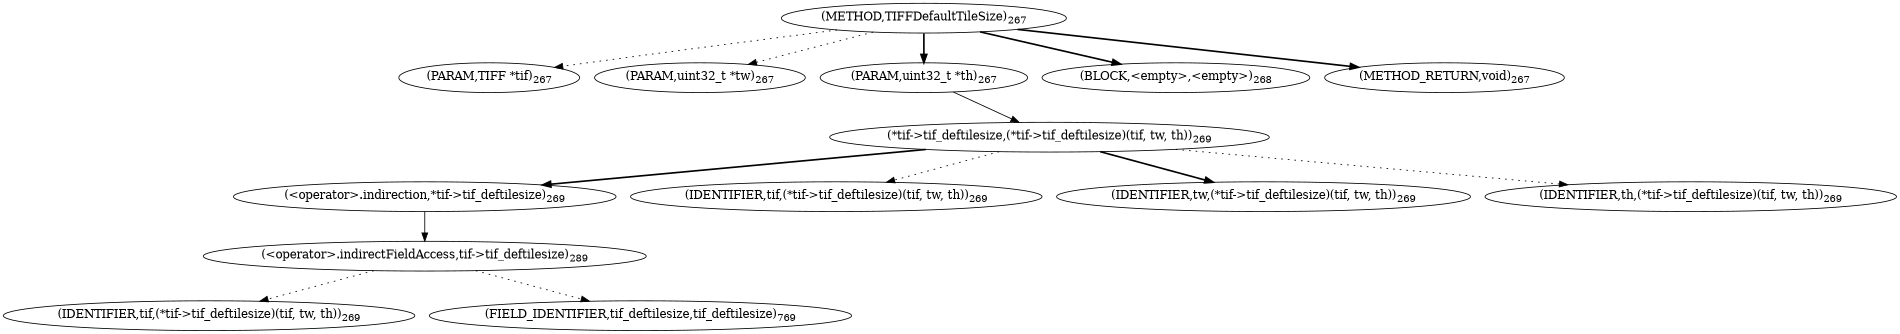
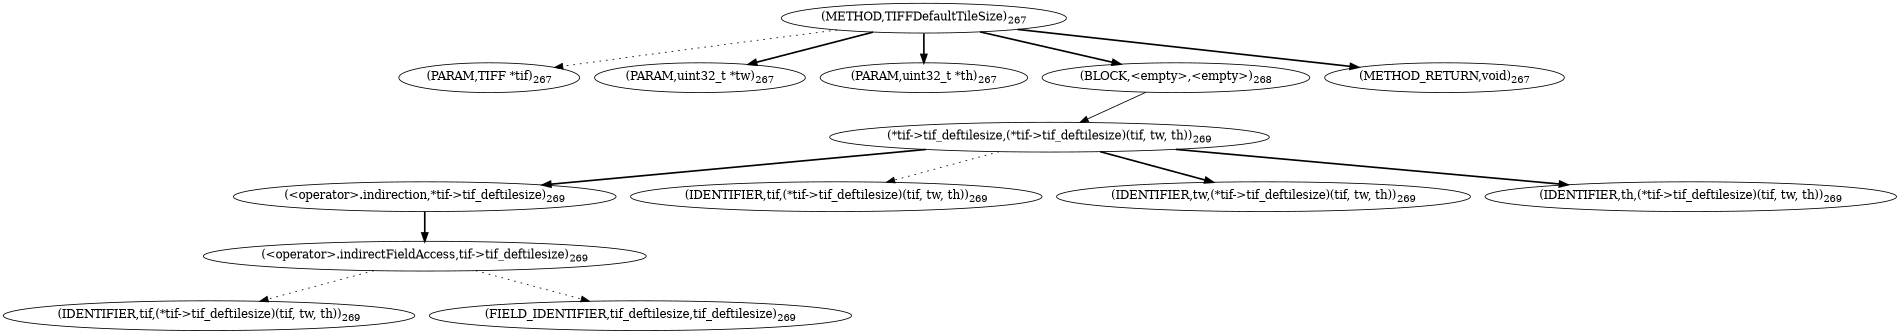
(815, 47) -> (815, 47)
(982, 105) -> (1117, 106)
(1368, 167) -> (1368, 167)
(425, 222) -> (425, 222)
(579, 255) -> (579, 255)
(787, 314) -> (787, 314)
